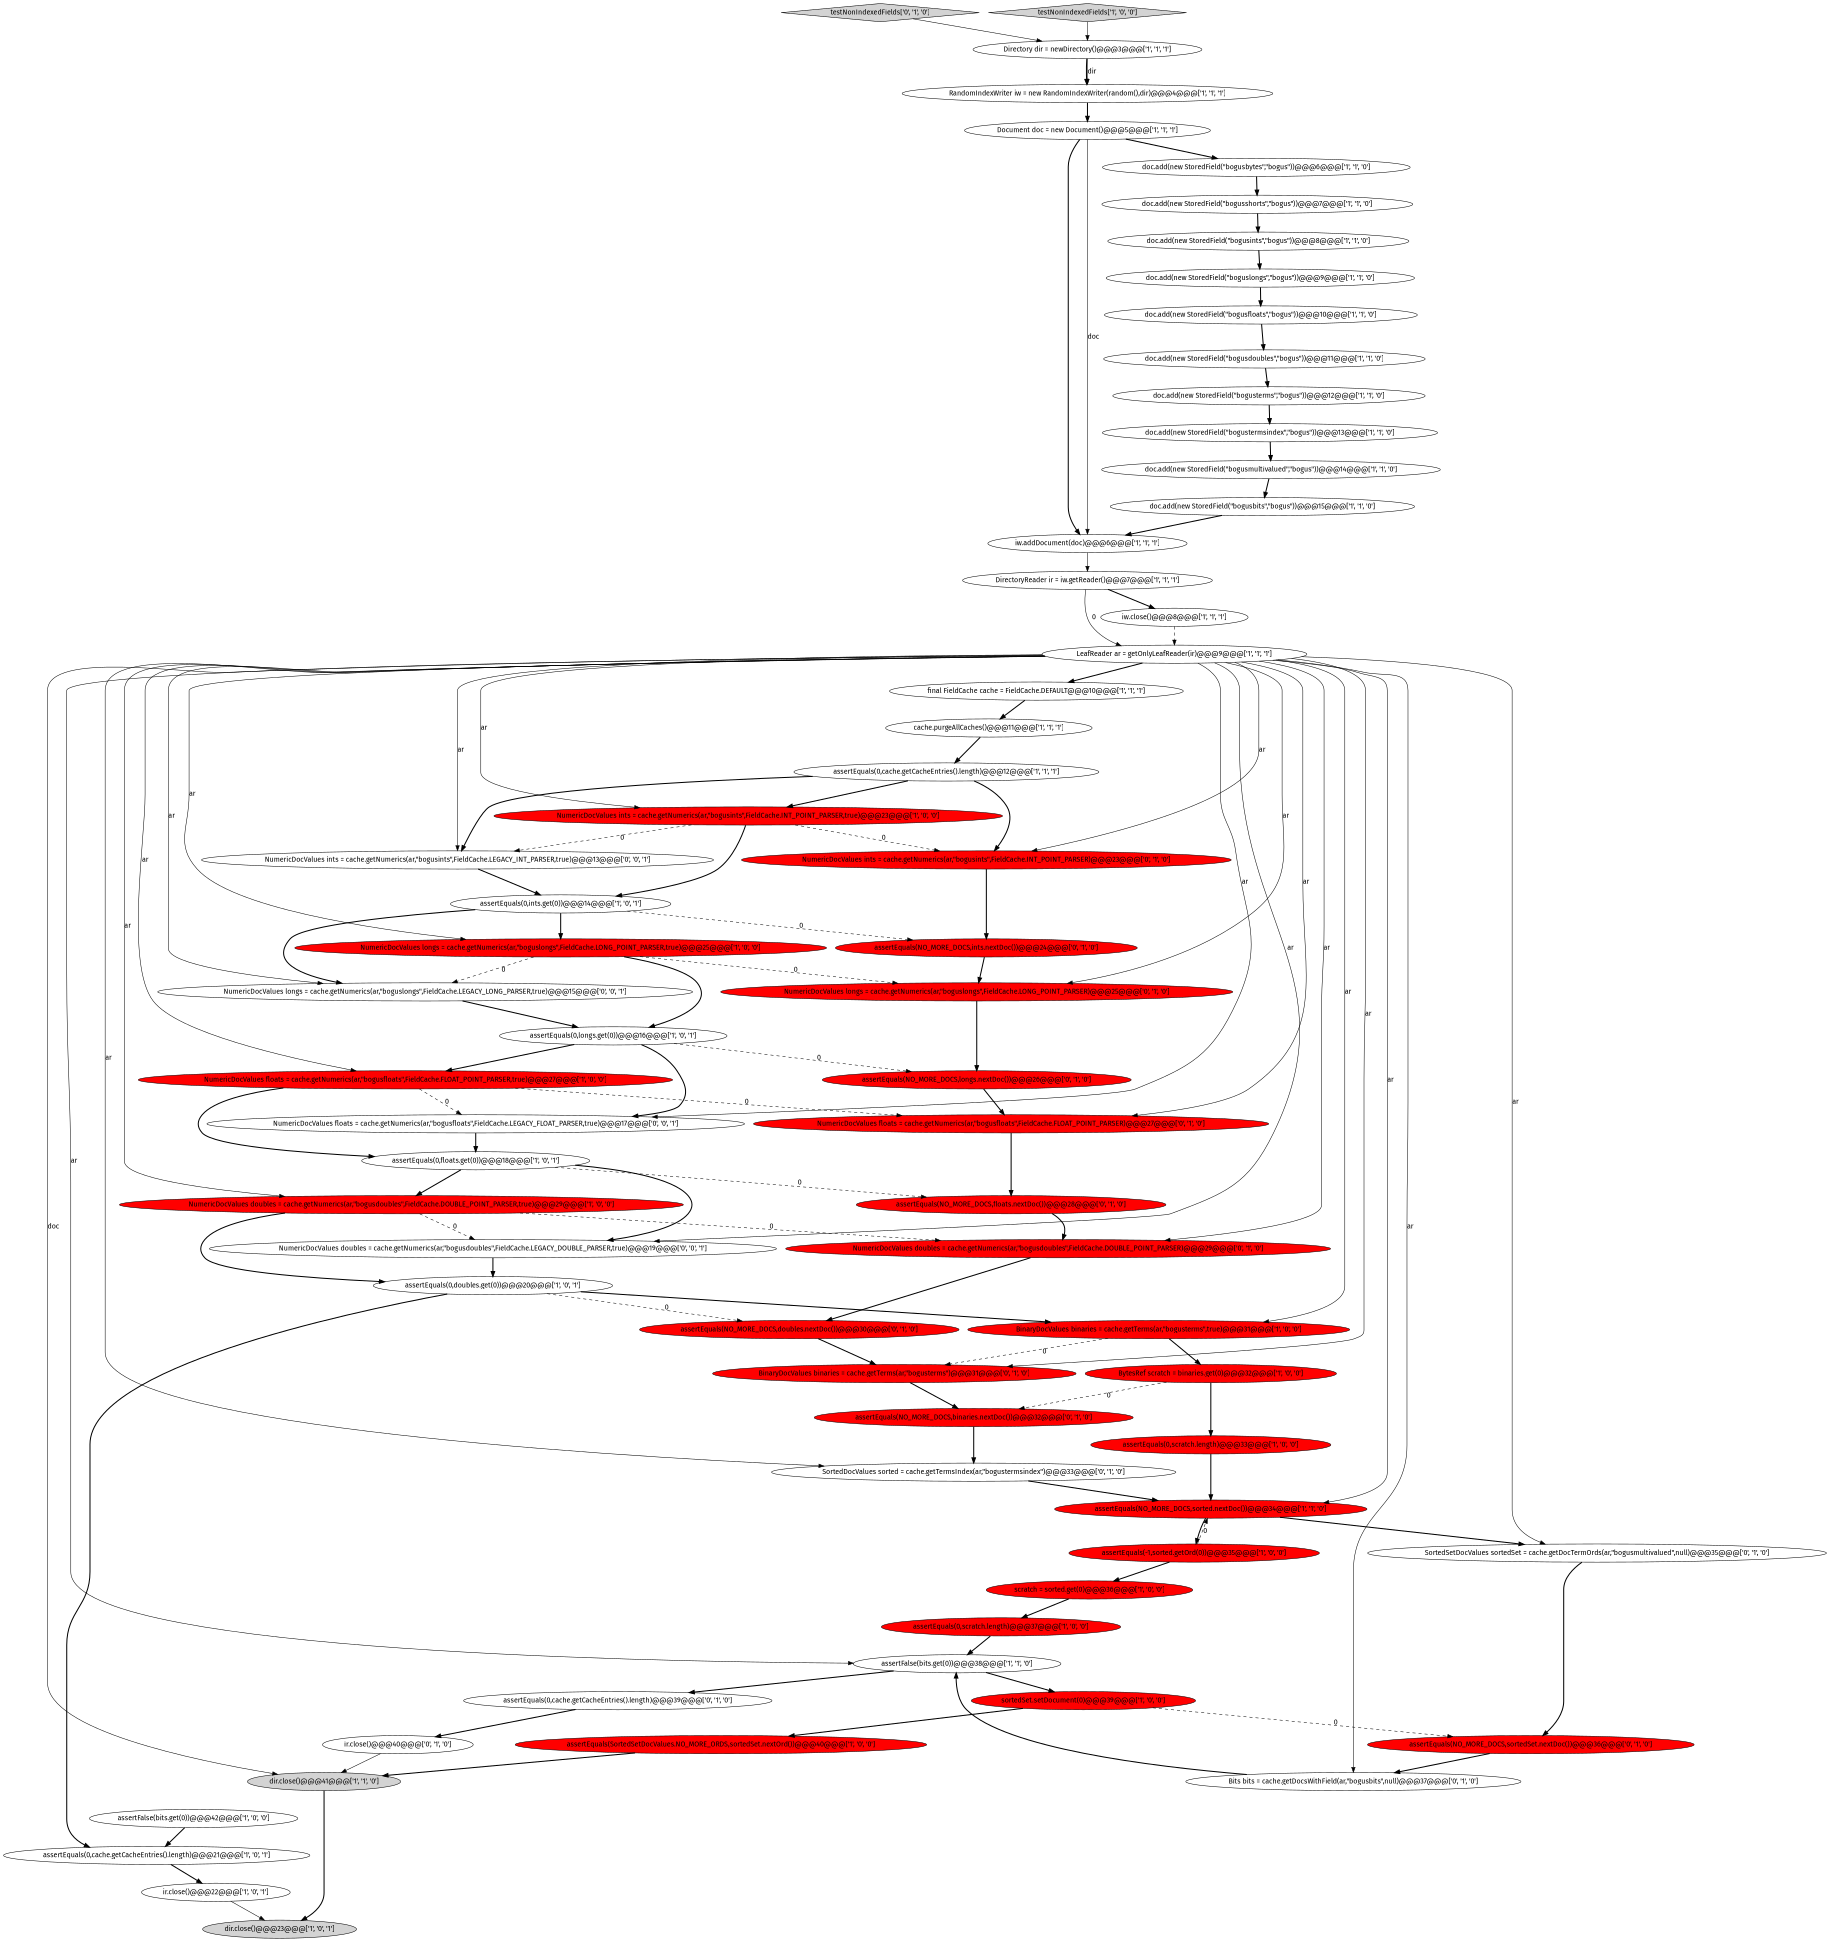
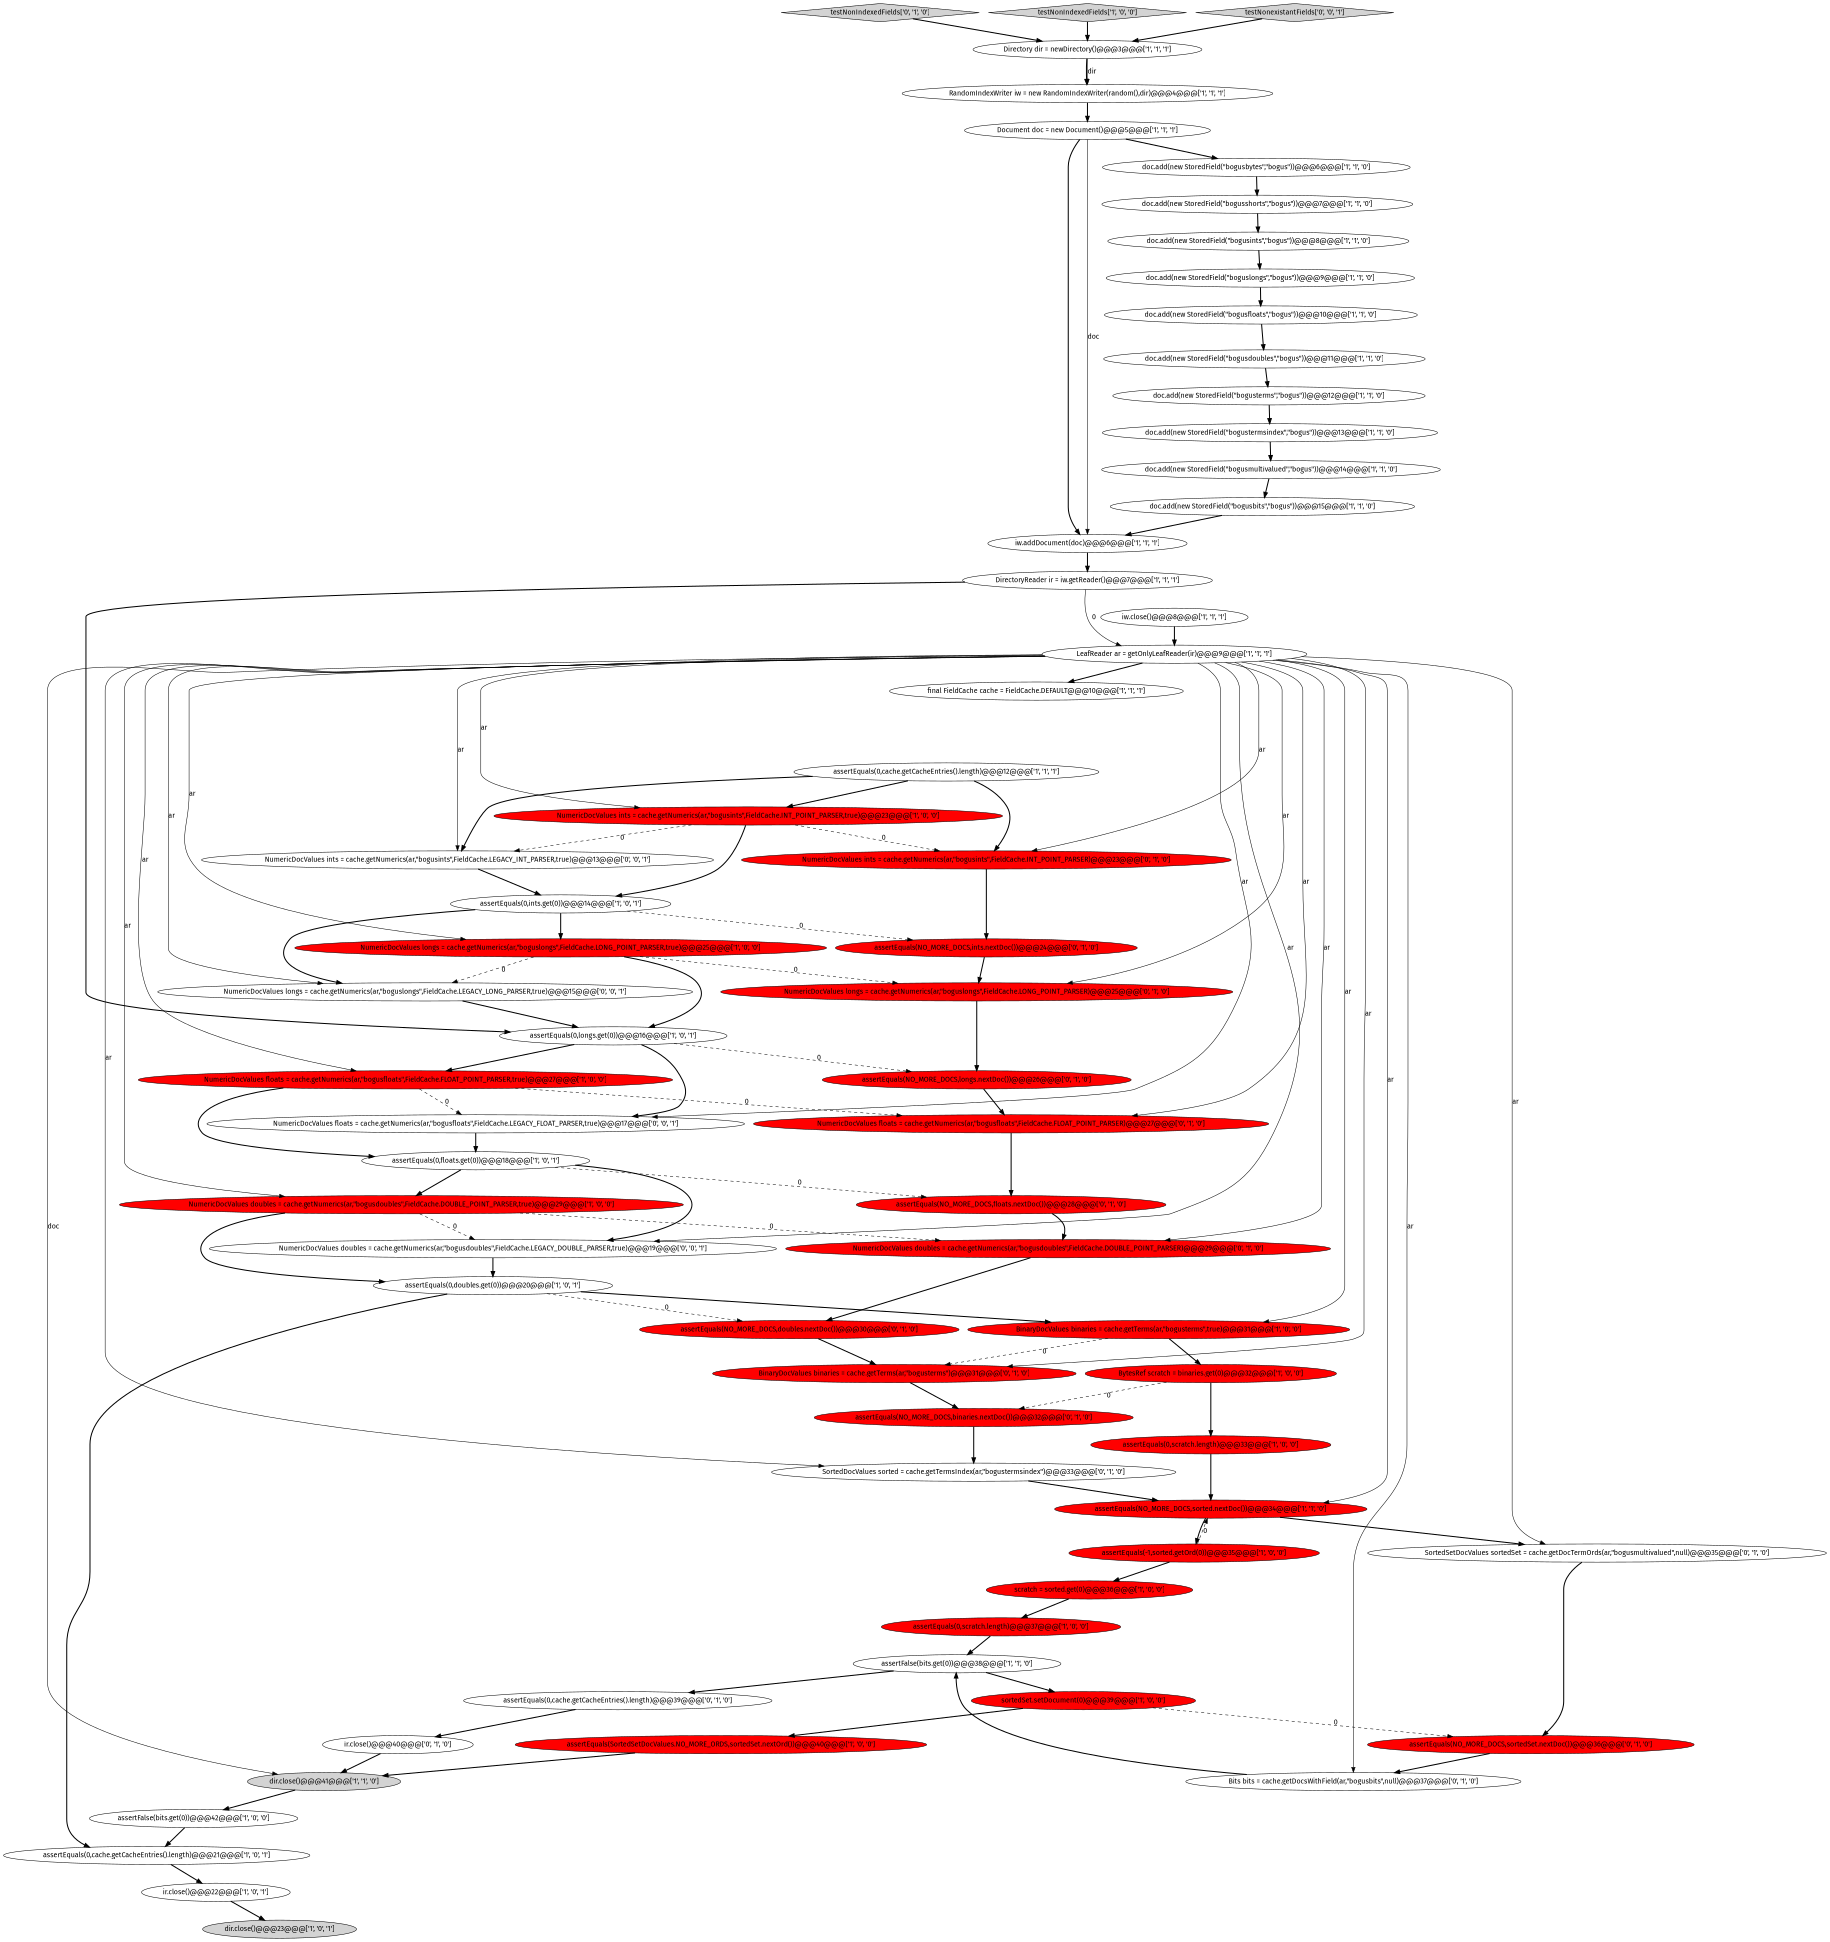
none -> (1295, 13)
(1087, 29) -> (1087, 29)
(975, 30) -> (975, 30)
(1087, 559) -> (1087, 559)
(1129, 598) -> (126, 608)
(1174, 633) -> (1174, 633)
(989, 728) -> none
(68, 1039) -> none
(363, 1762) -> (363, 1762)
(324, 1858) -> (262, 1799)
(245, 1909) -> (245, 1909)
